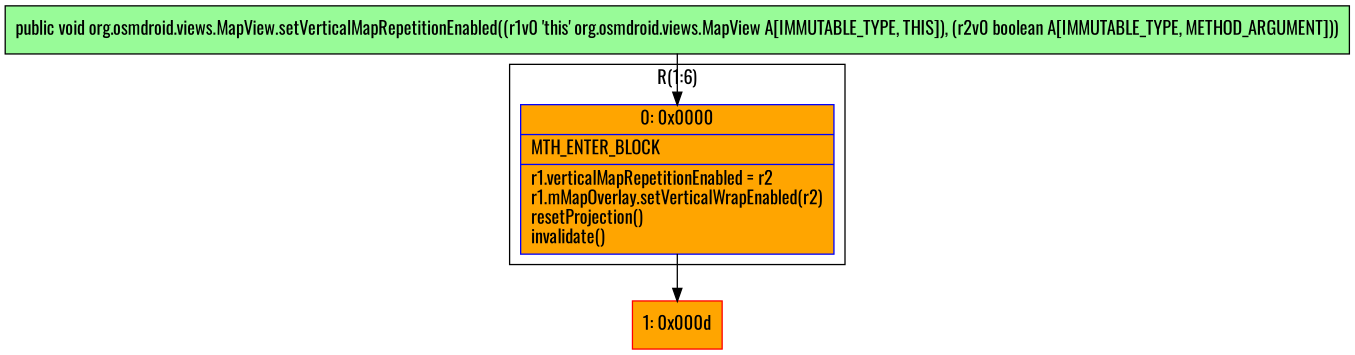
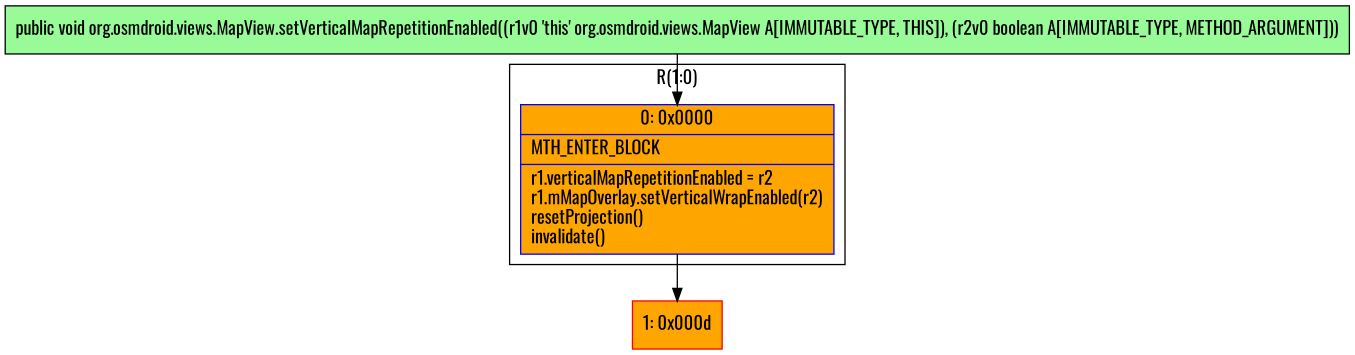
(677, 79) -> (677, 79)
